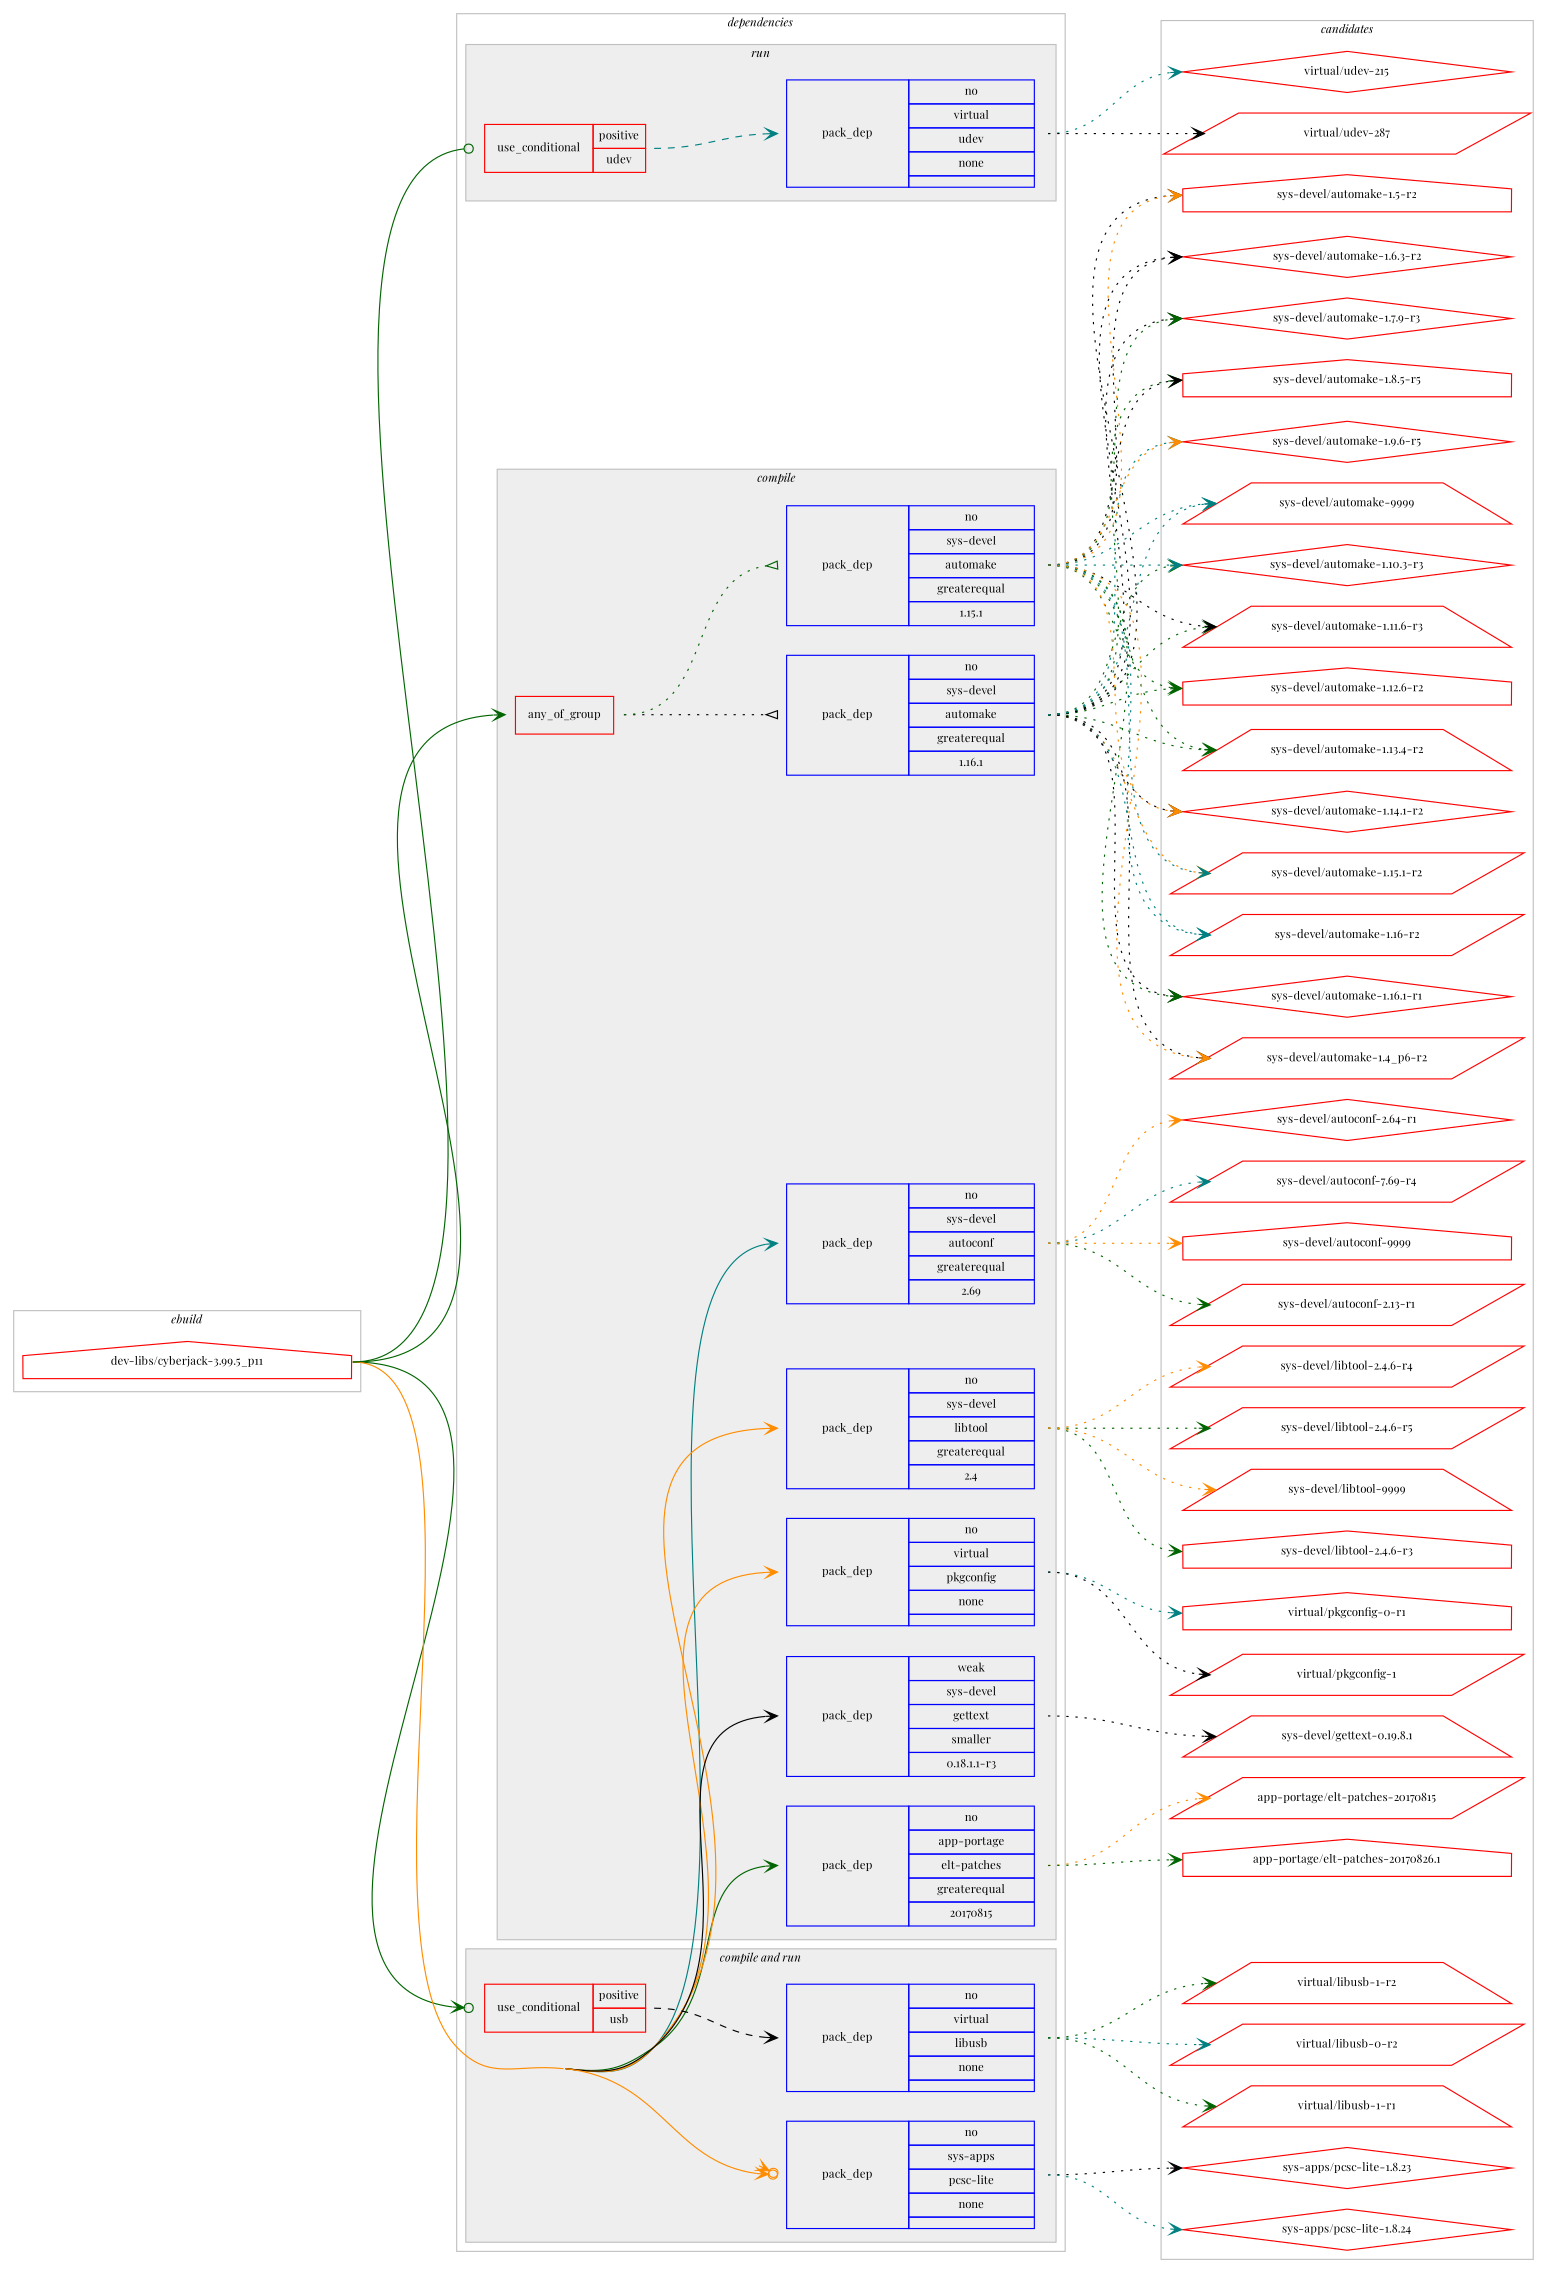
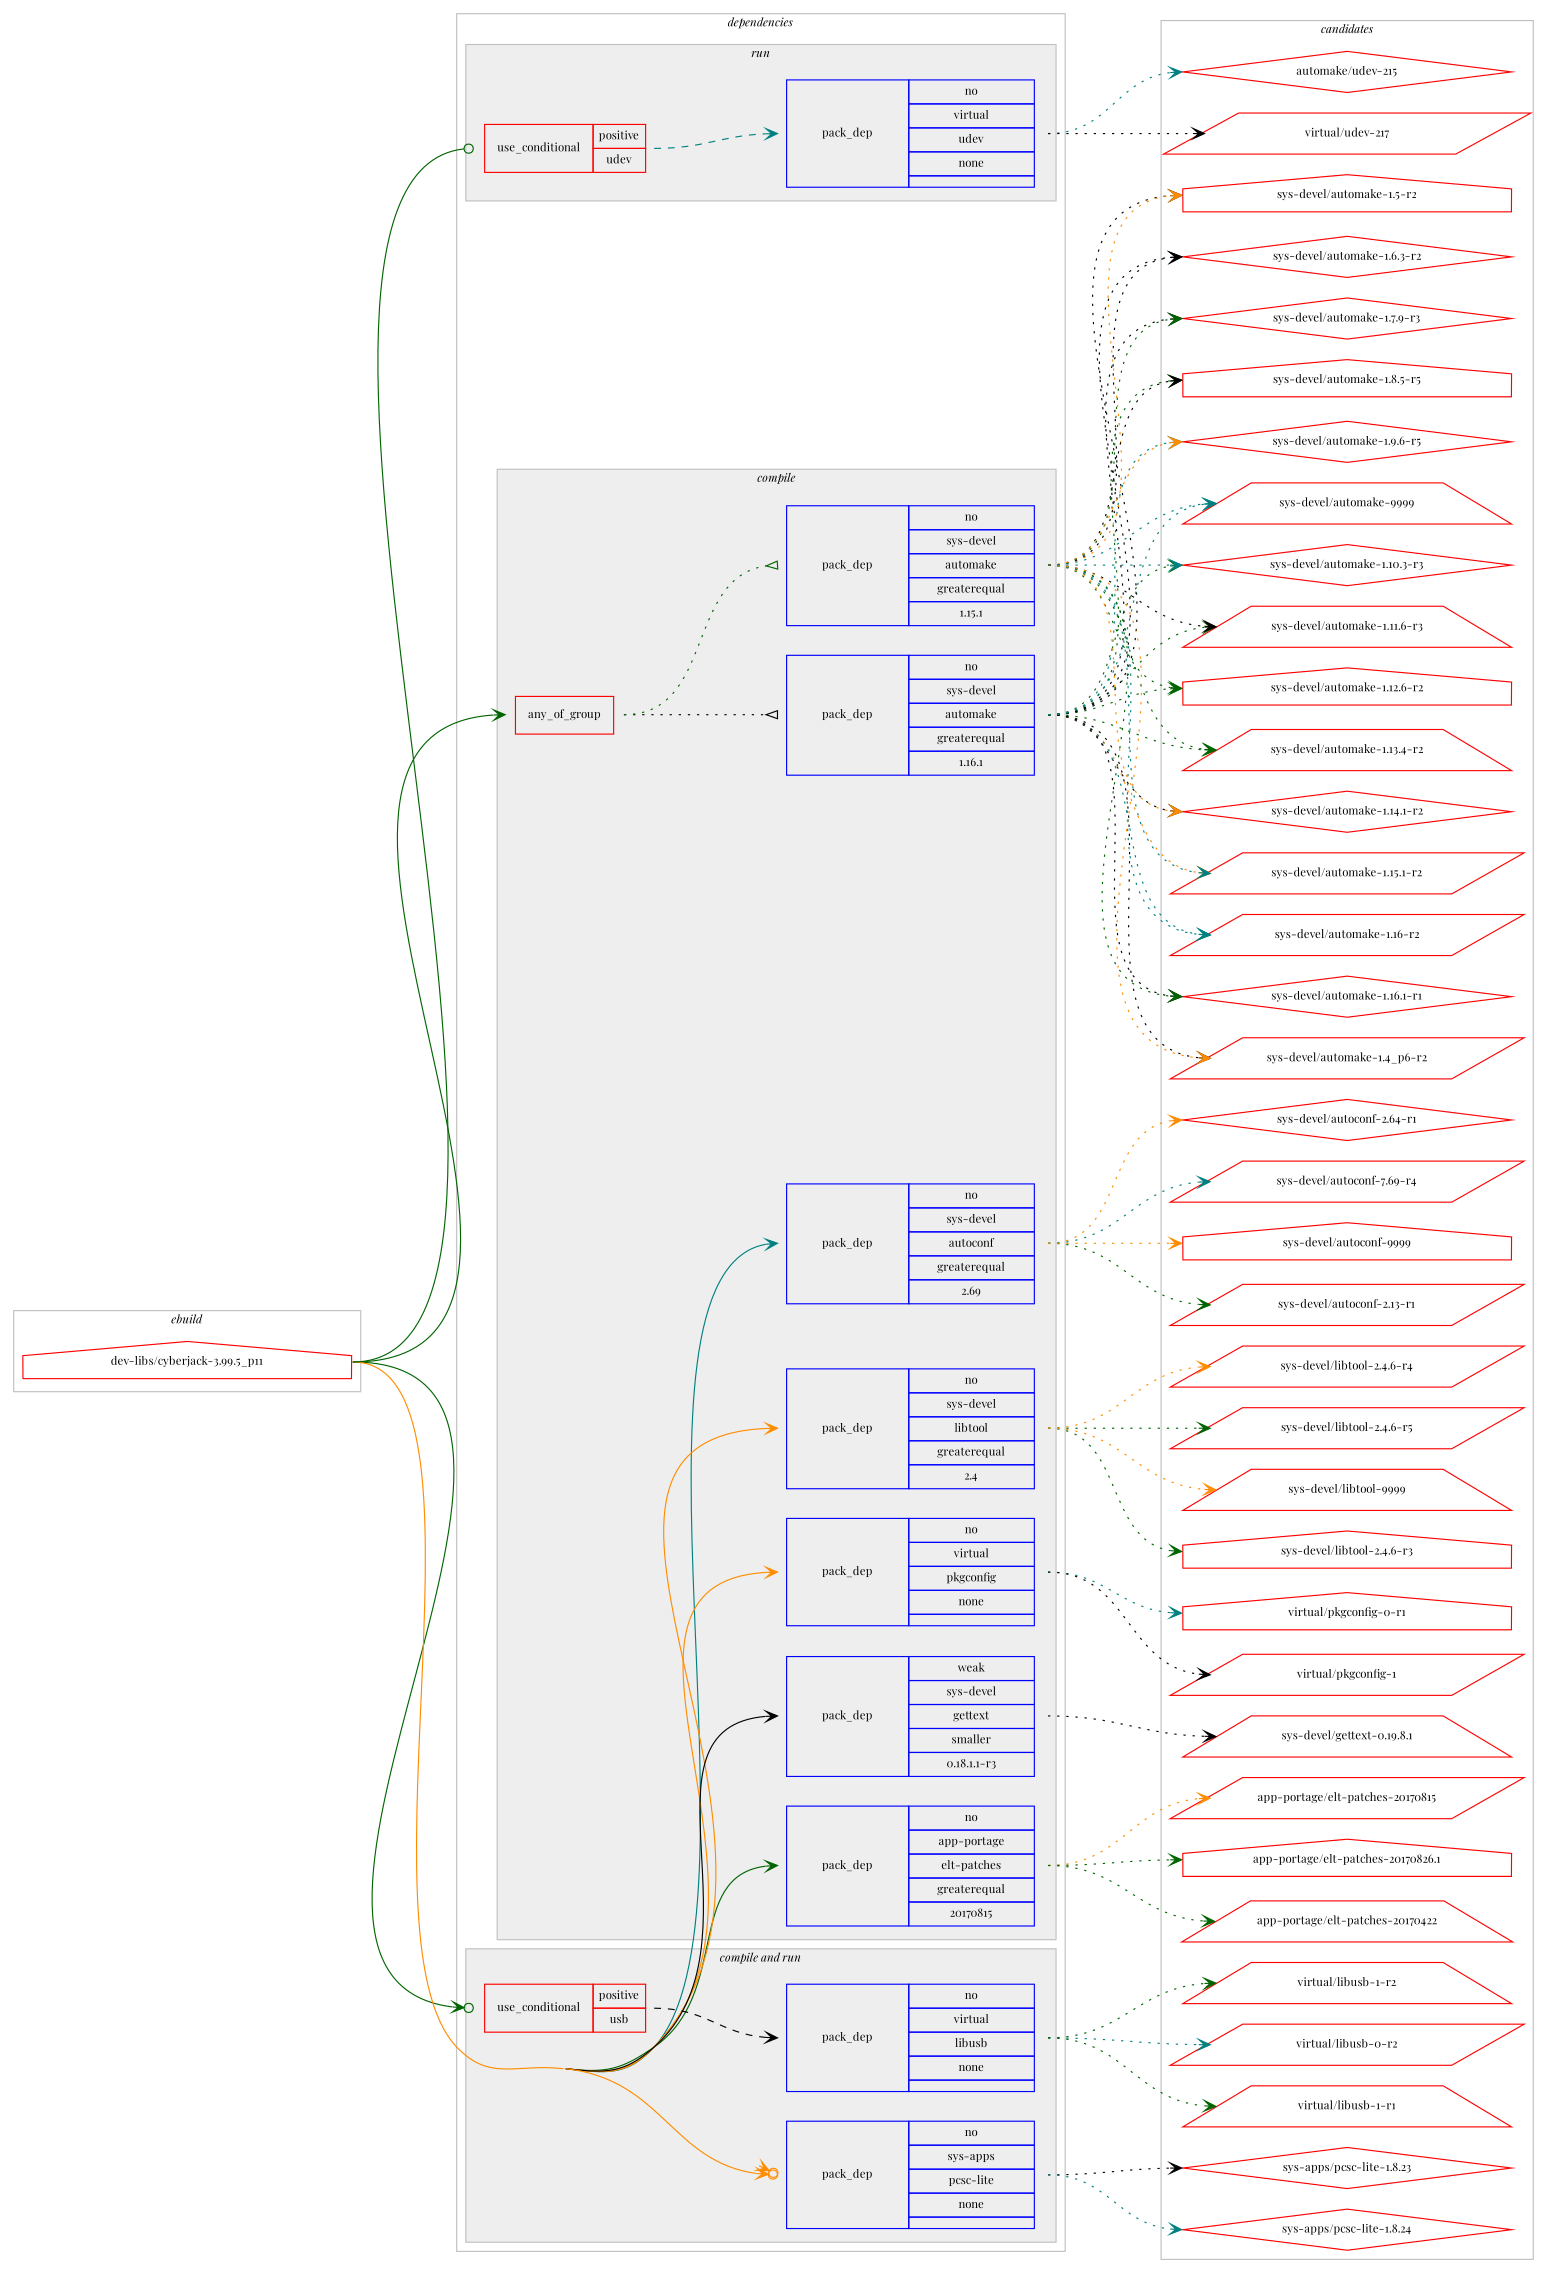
(1347, 72) -> (1347, 72)
(1347, 134) -> (1347, 134)
none -> (1347, 1921)
